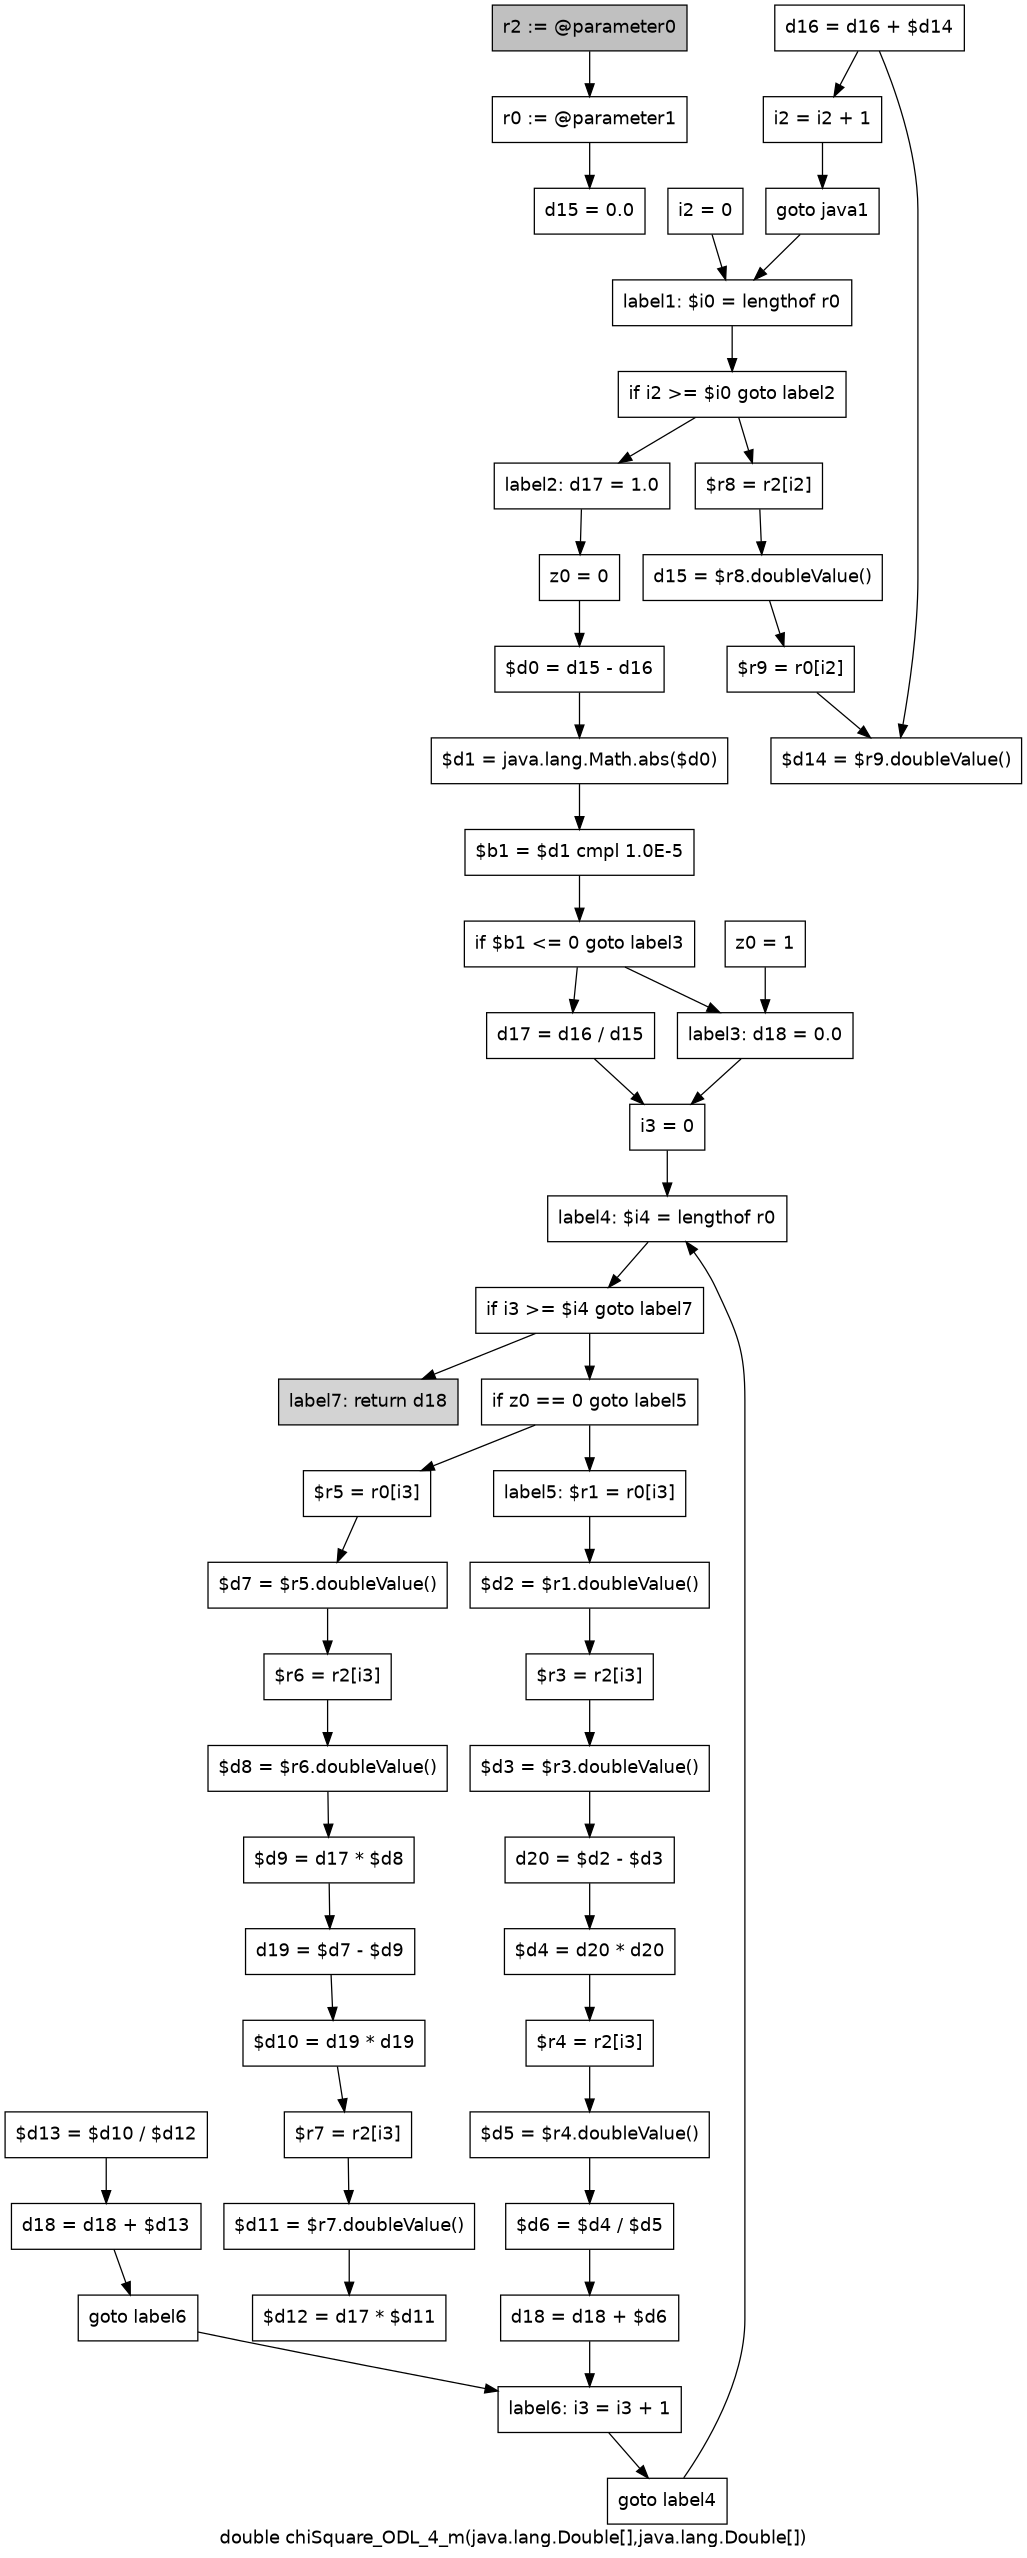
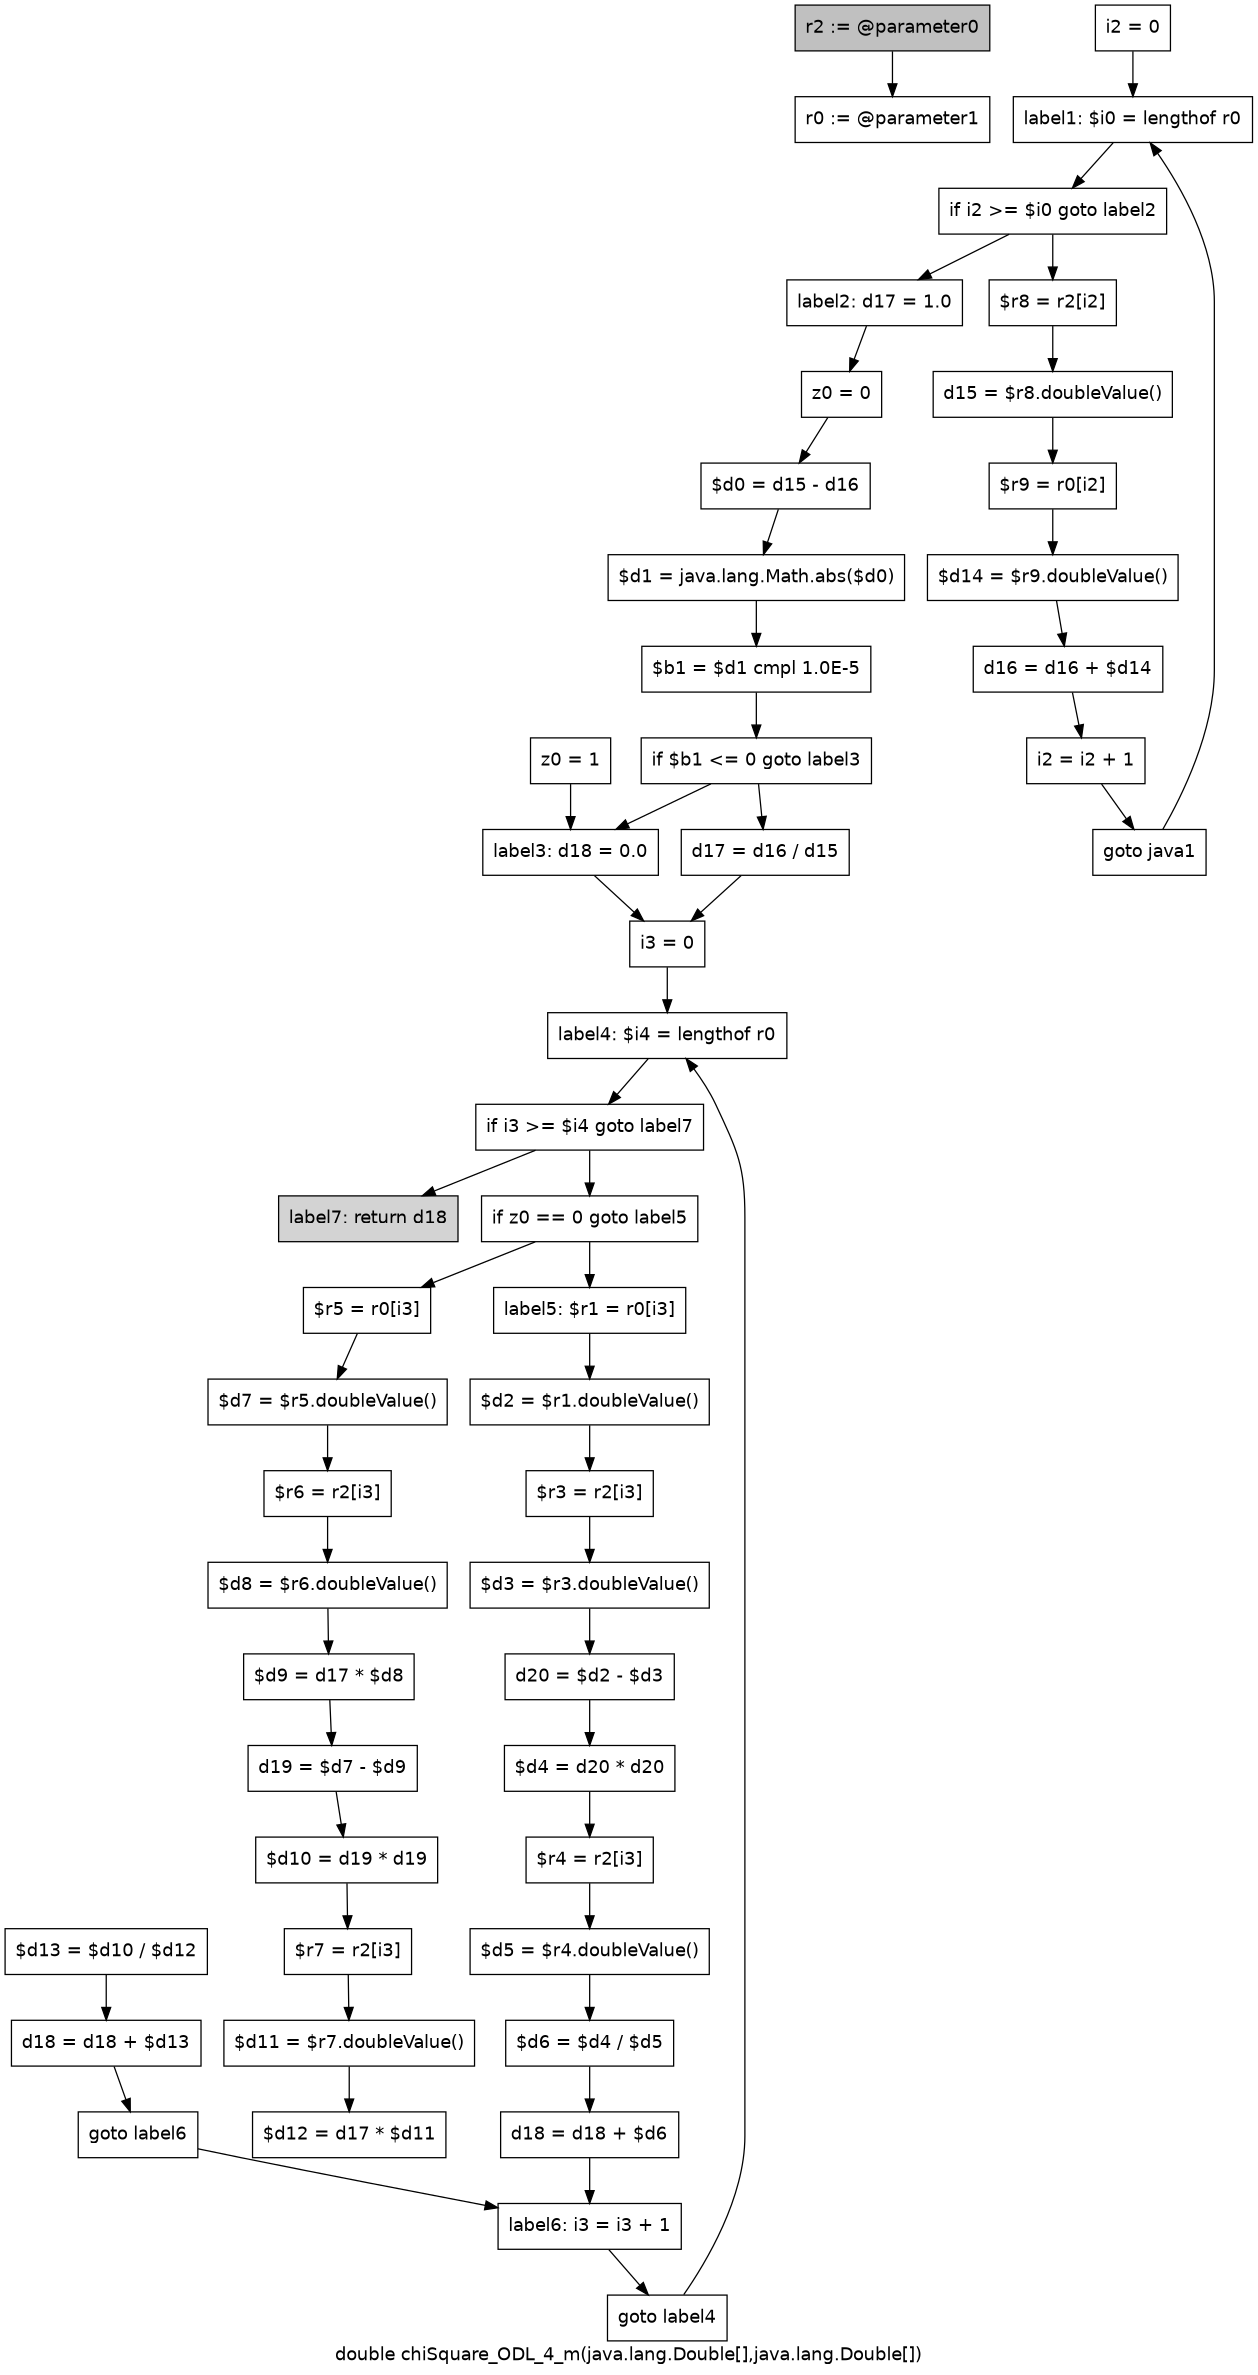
(590, 211) -> none
(918, 386) -> (1059, 617)
